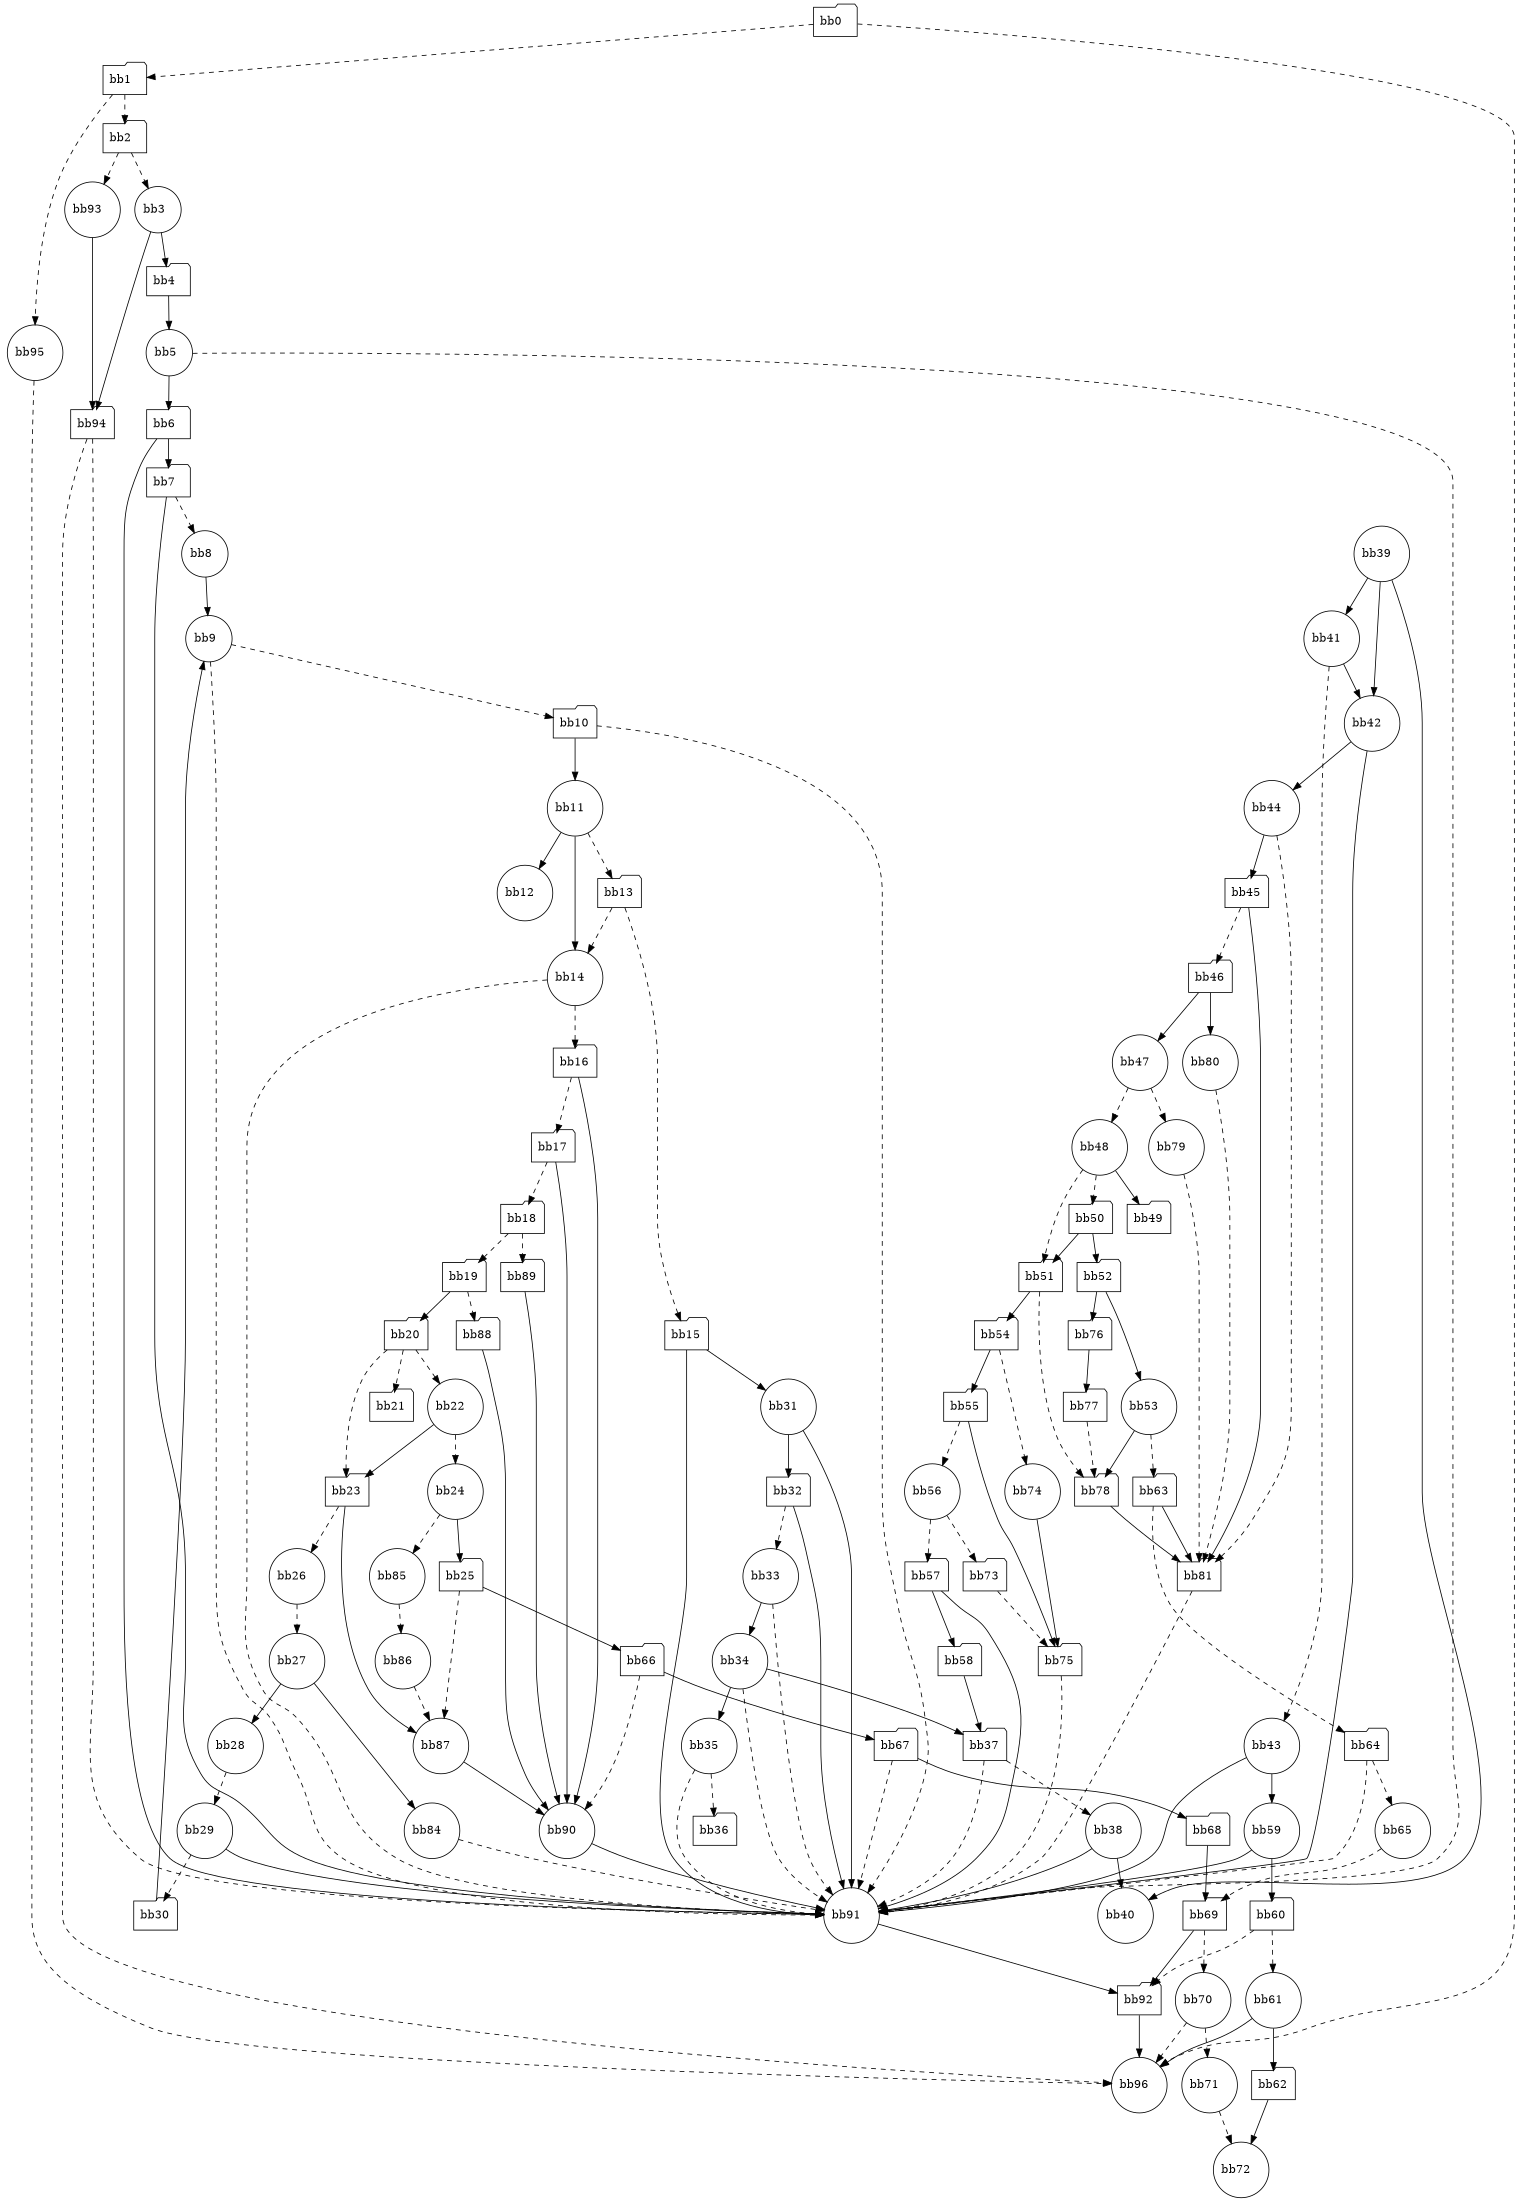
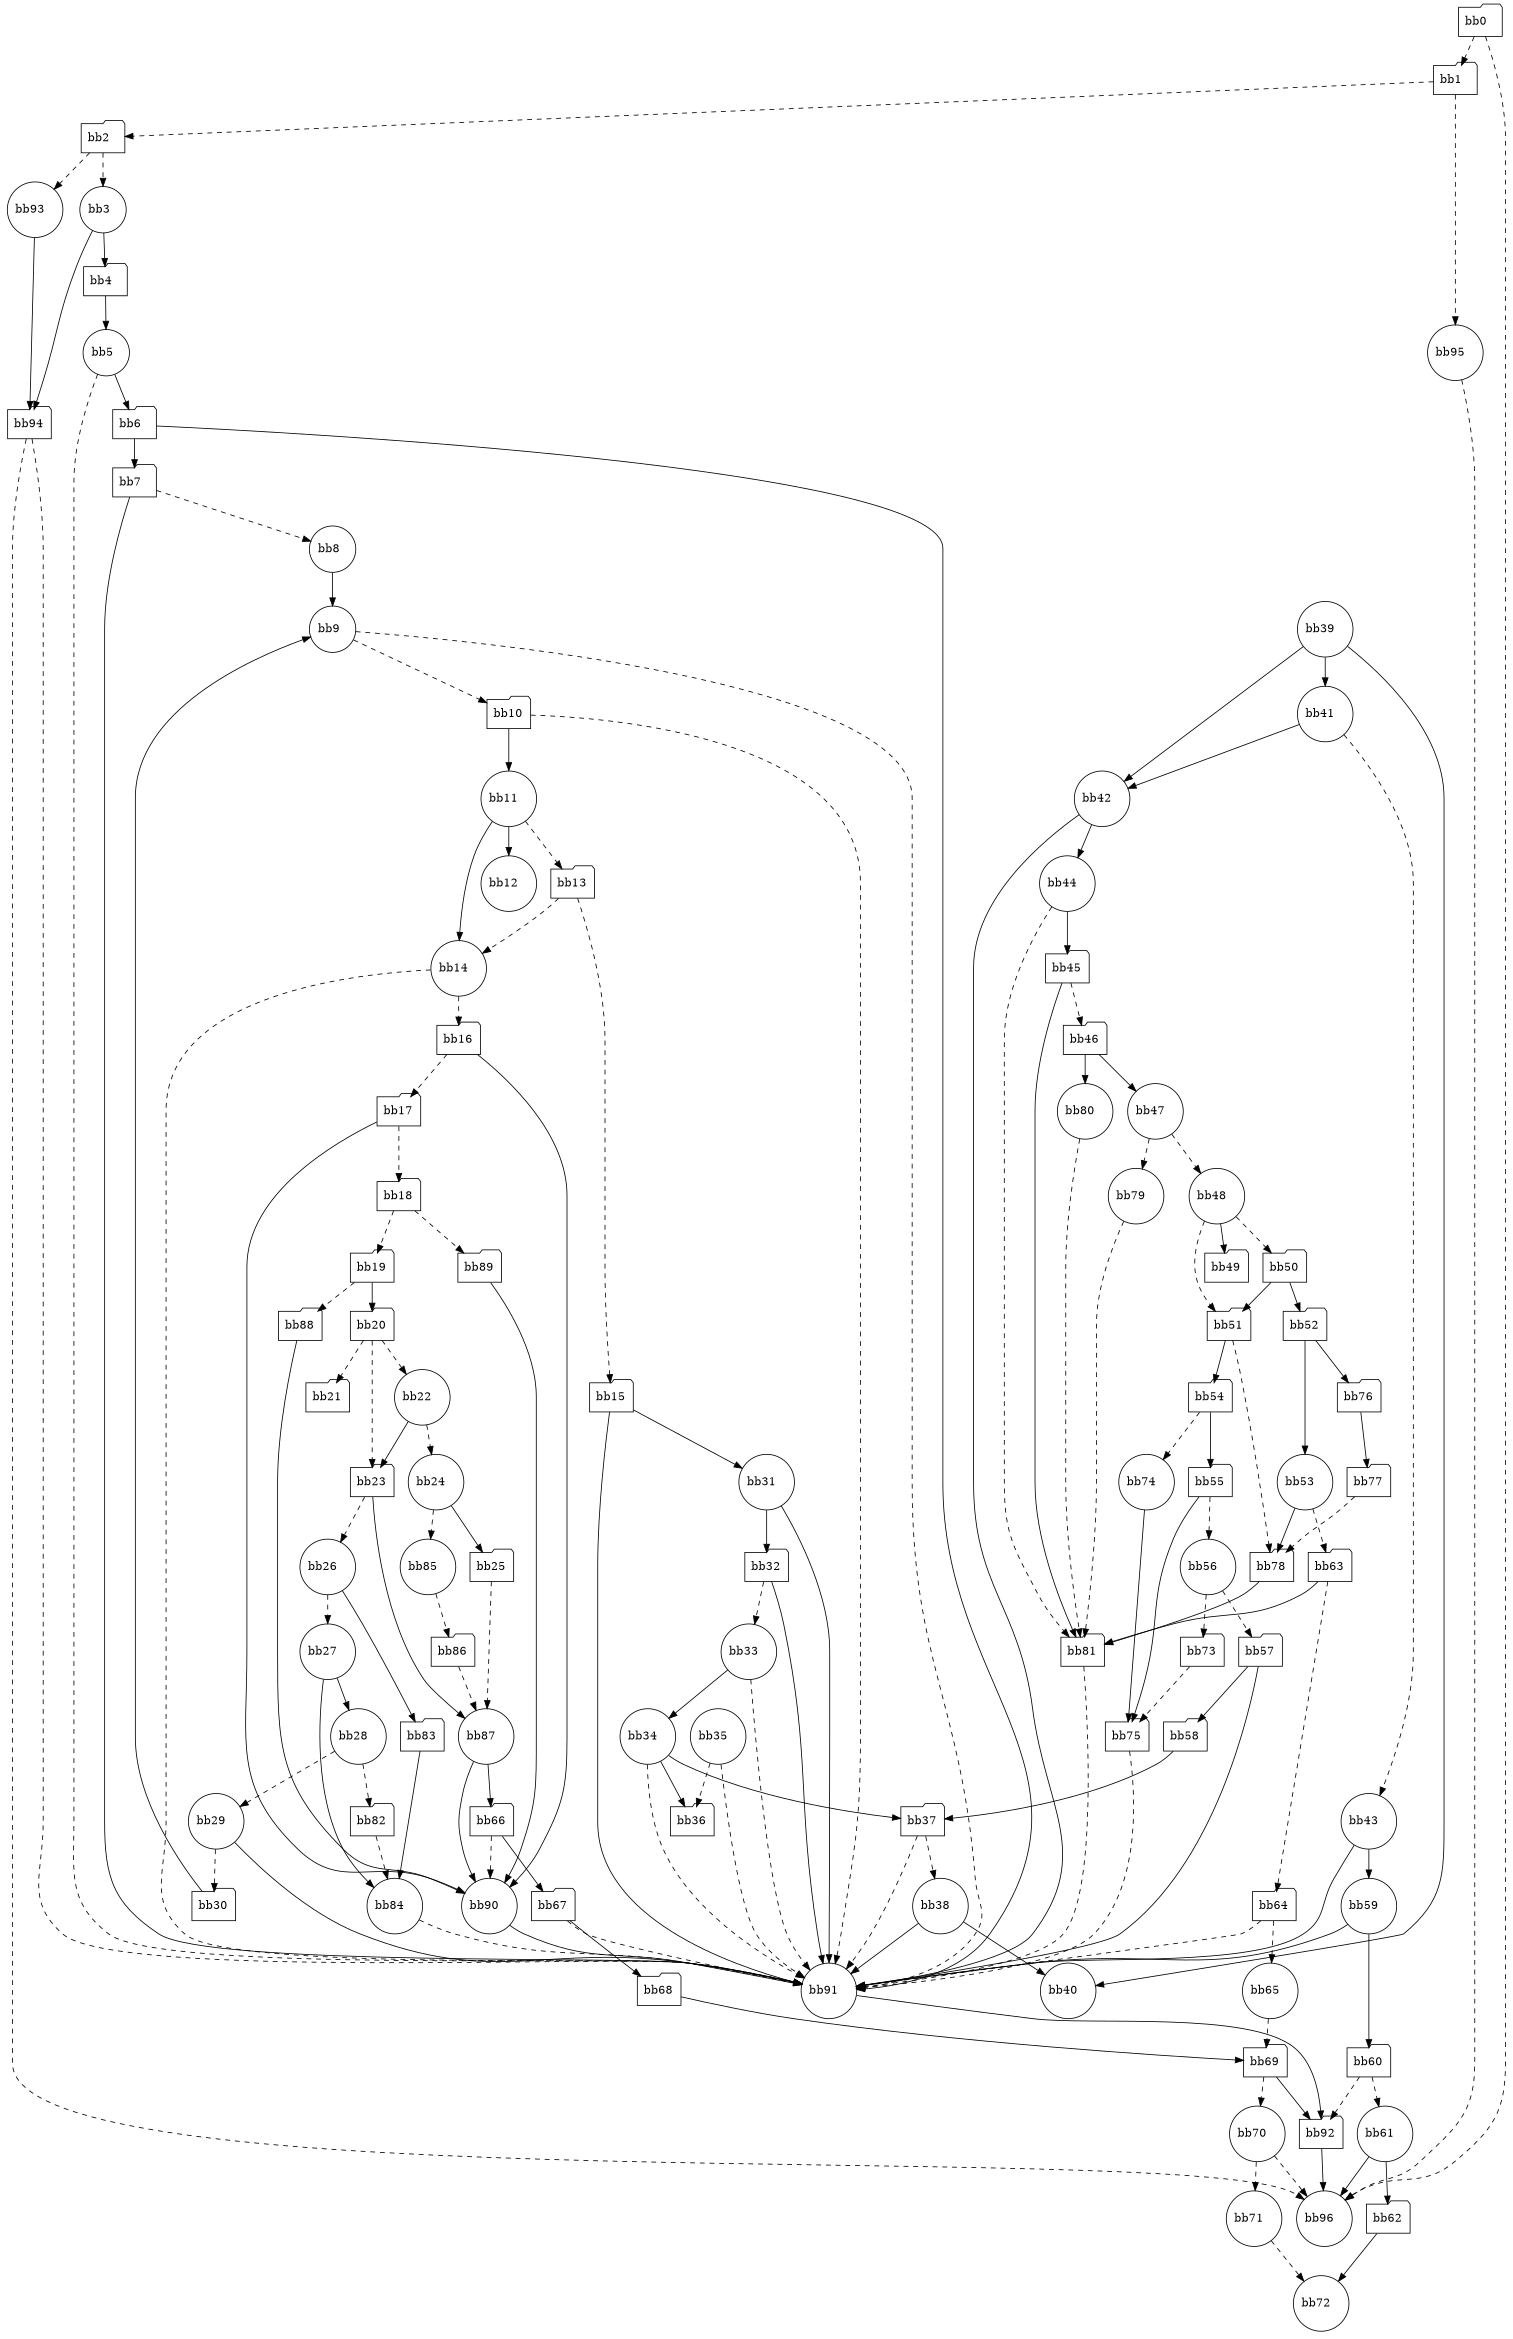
(548, 1617) -> (489, 1781)
(403, 1661) -> (453, 1652)
(725, 1701) -> (671, 1780)
none -> (422, 1737)
none -> (372, 1821)
